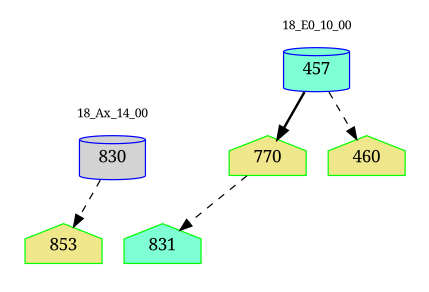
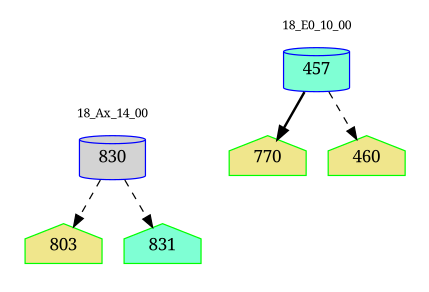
(218, 199) -> (136, 198)
(64, 246) -> (64, 246)
